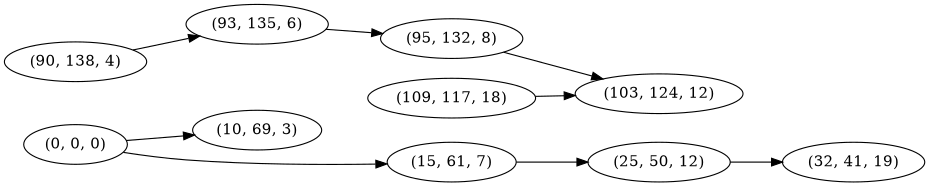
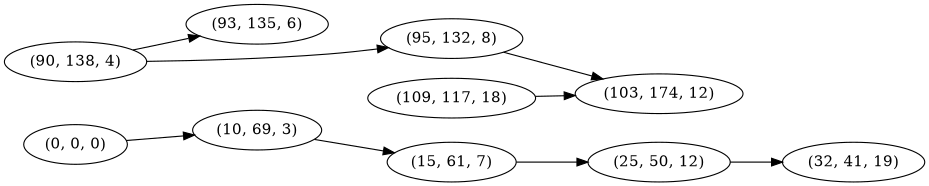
(349, 31) -> (262, 58)
(659, 94) -> (659, 94)
(249, 163) -> (349, 145)
